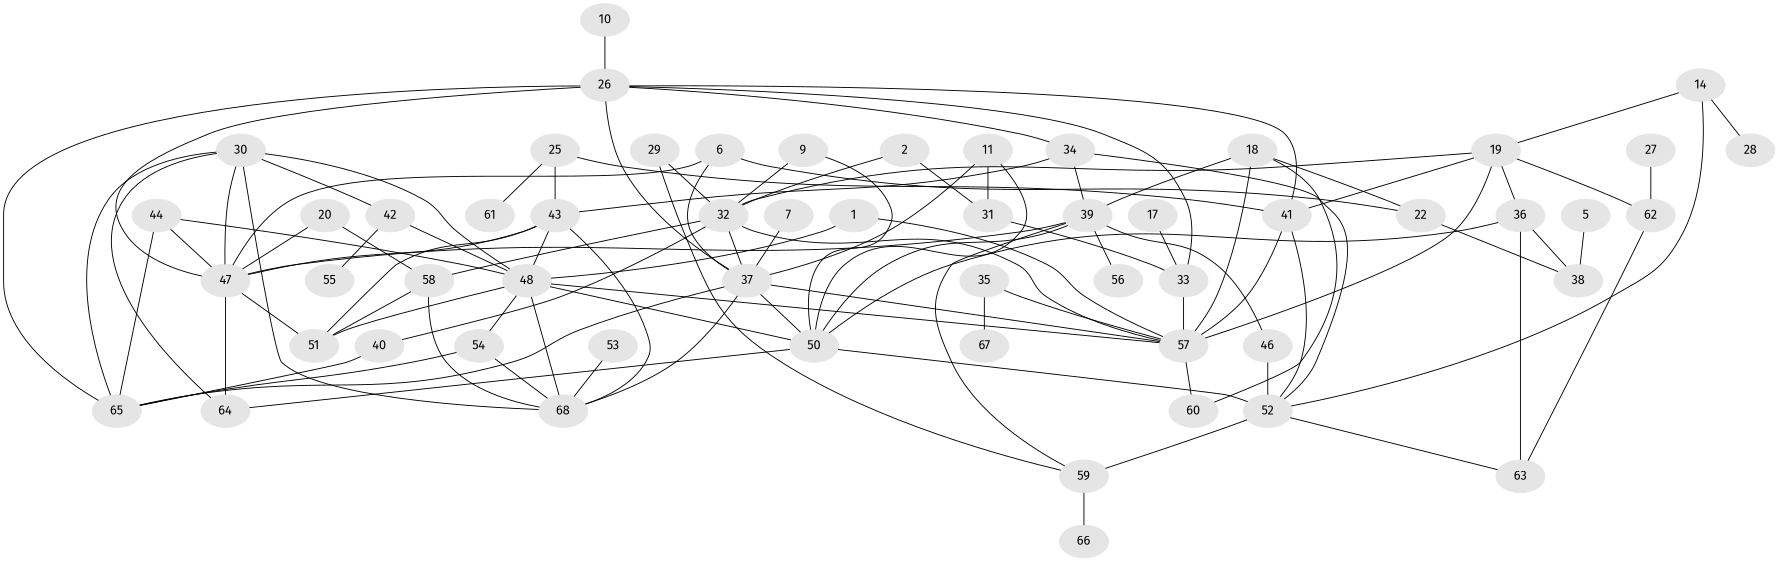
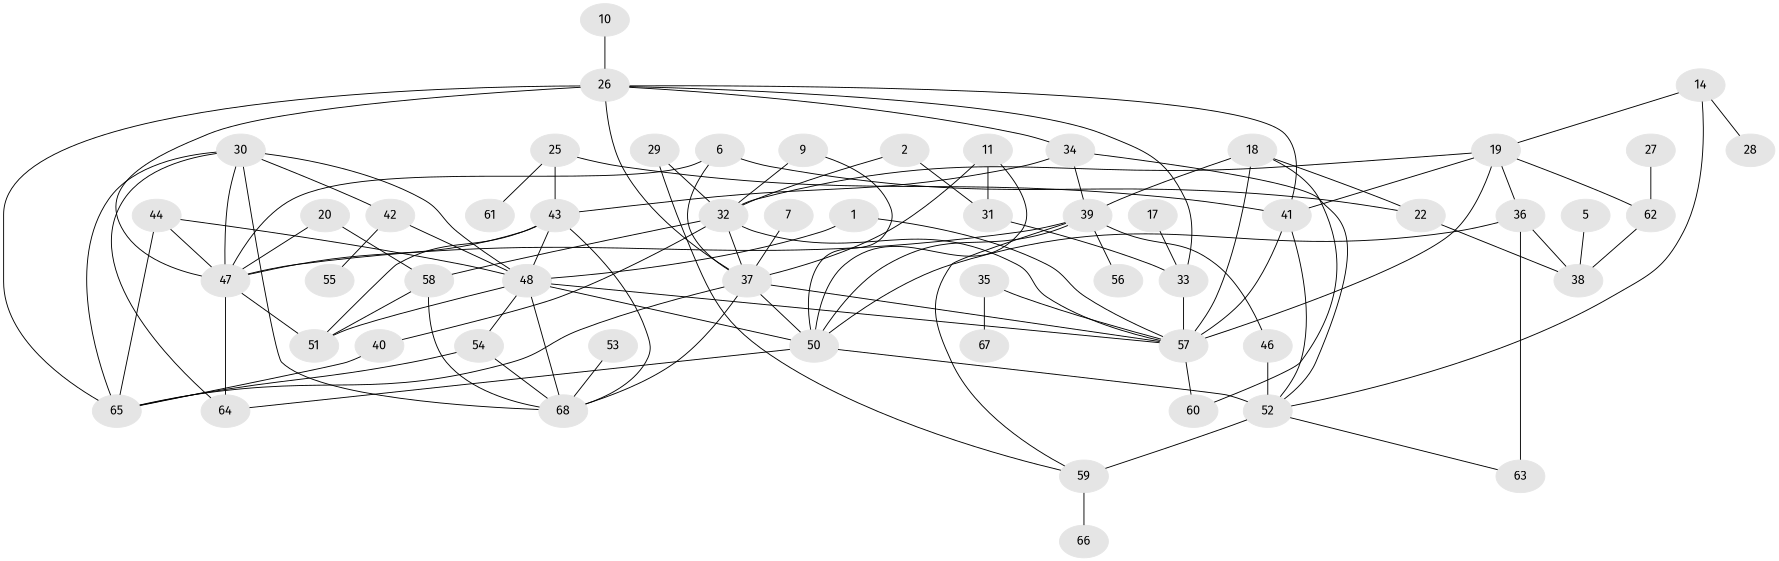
(1586, 346) -> (1615, 248)
